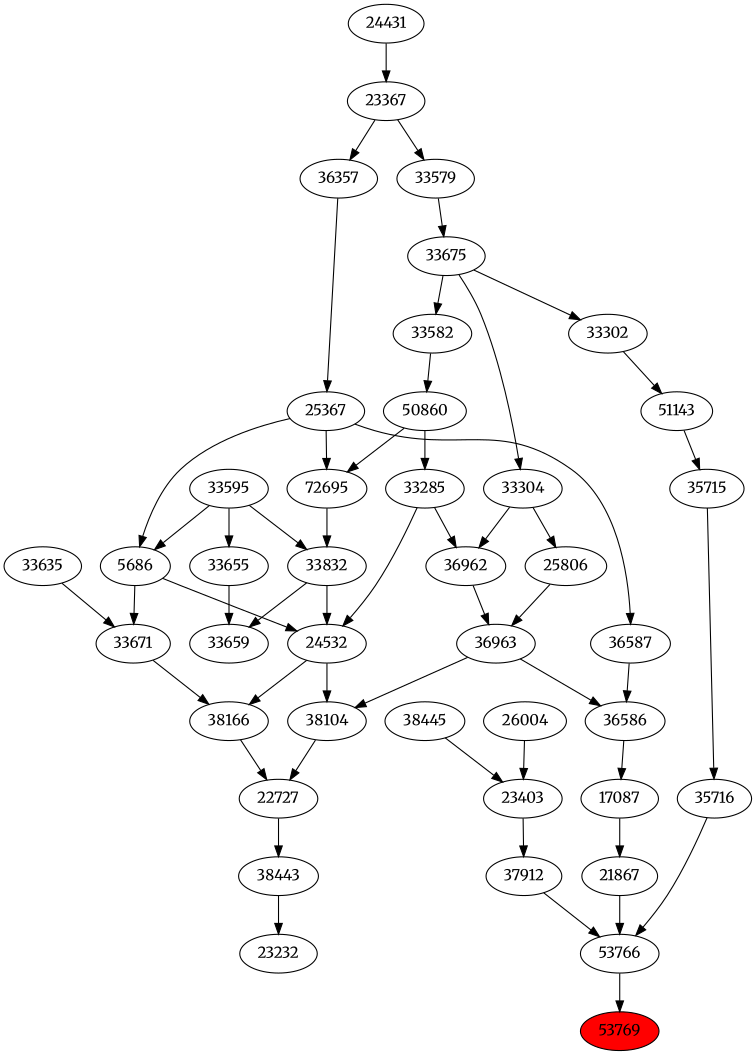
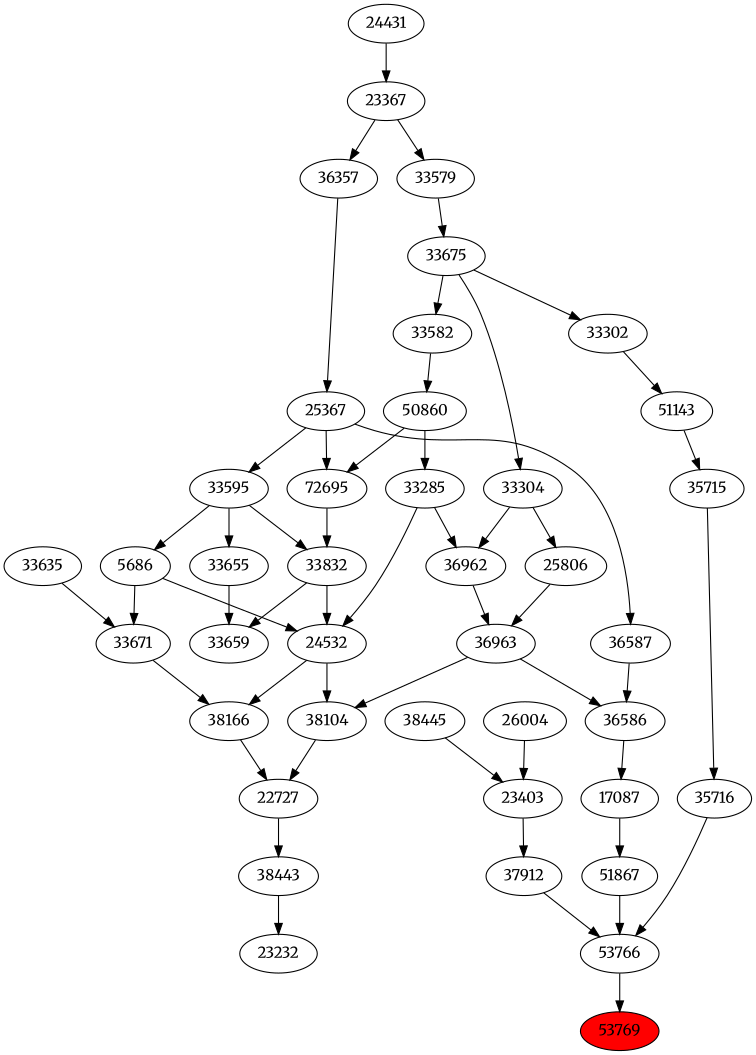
(198, 456) -> (282, 447)
(620, 876) -> (620, 876)
